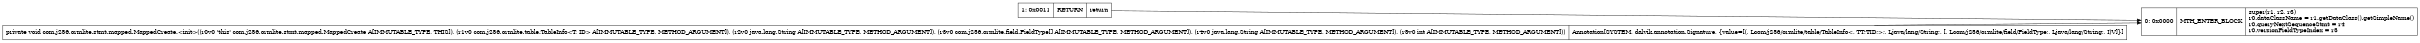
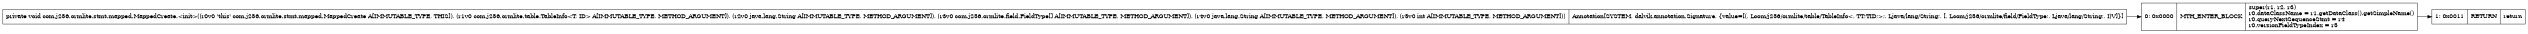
(1624, 16) -> (2423, 17)
